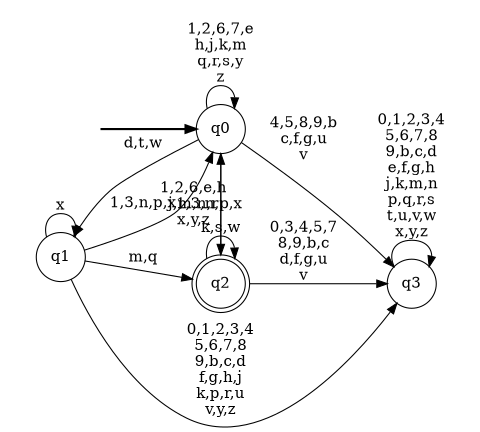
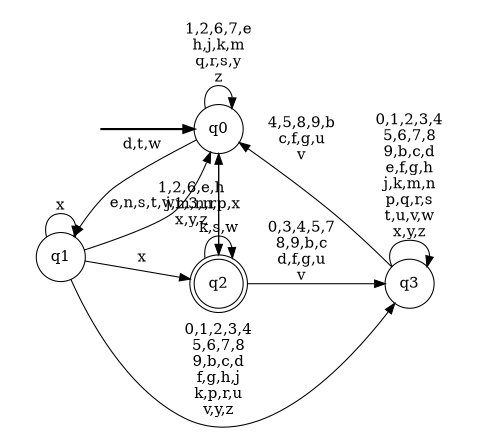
(316, 198) -> (323, 205)
(143, 203) -> (142, 203)
(143, 258) -> (142, 258)
